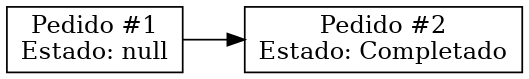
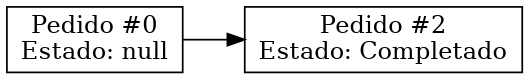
(95, 40) -> (95, 40)
